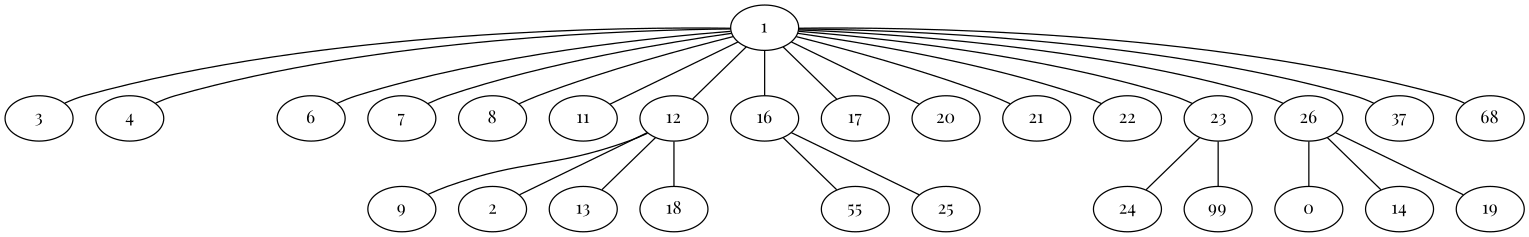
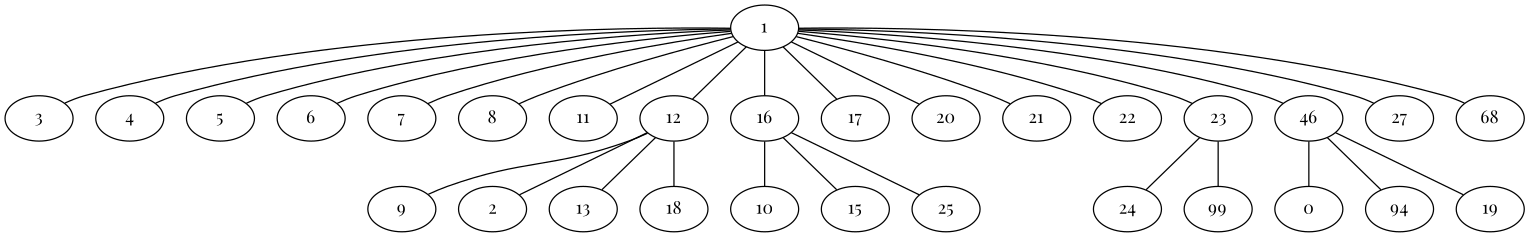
none -> (220, 118)
(1309, 118) -> (1309, 118)
(1400, 118) -> (1400, 118)
none -> (765, 209)
(855, 209) -> (855, 209)
(1400, 209) -> (1400, 209)
